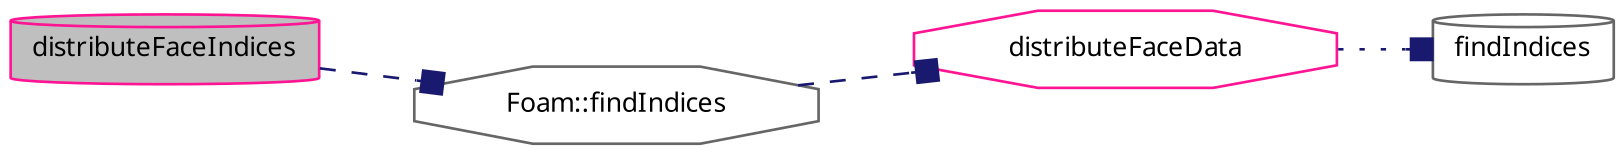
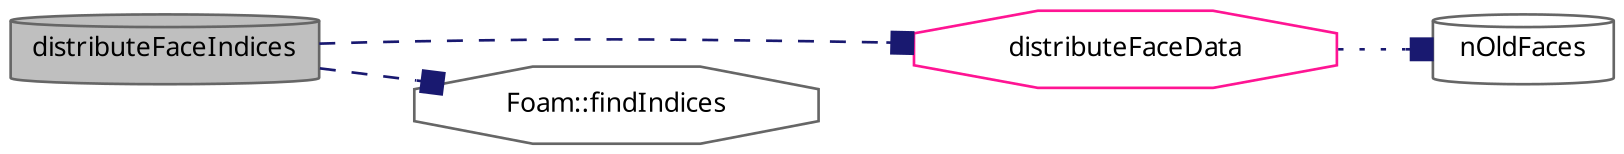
(165, 49) -> (165, 49)
(1523, 49) -> (1523, 49)
(854, 79) -> (603, 39)
